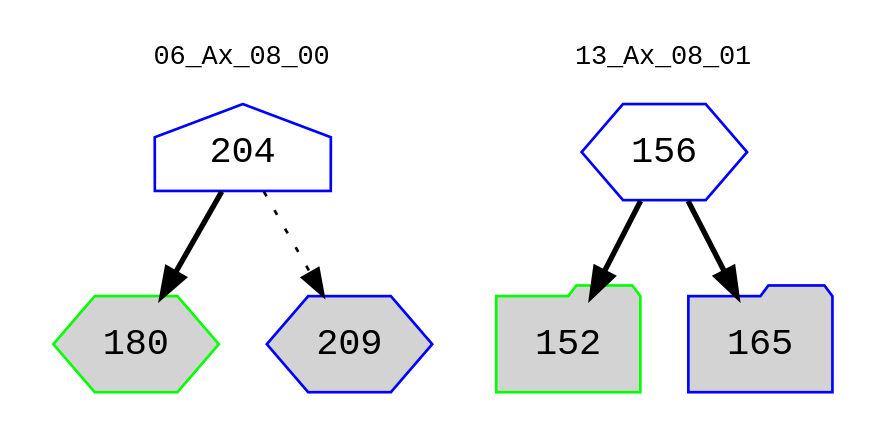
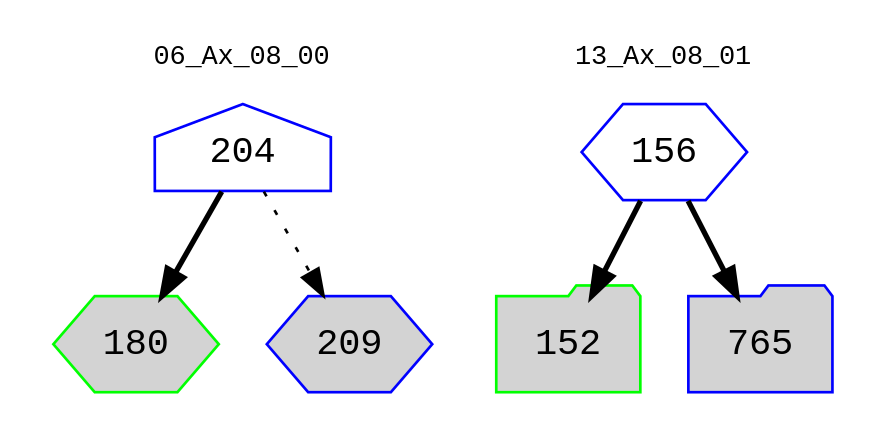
(760, 344) -> (760, 344)
